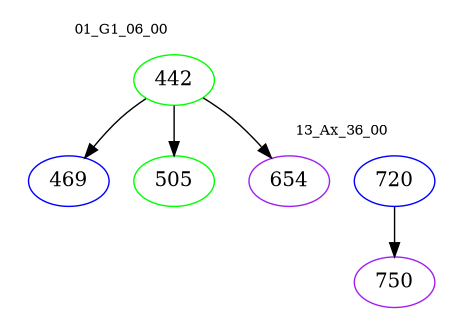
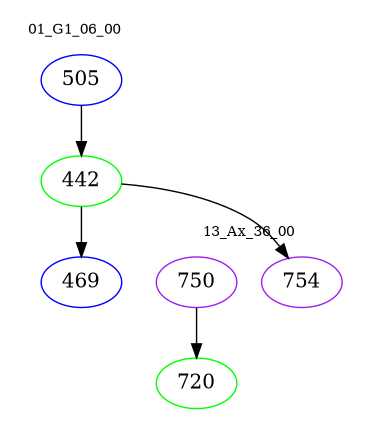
(174, 124) -> (81, 124)
(174, 181) -> (81, 80)
(289, 181) -> (302, 282)
(395, 181) -> (197, 383)
(395, 225) -> (197, 326)
